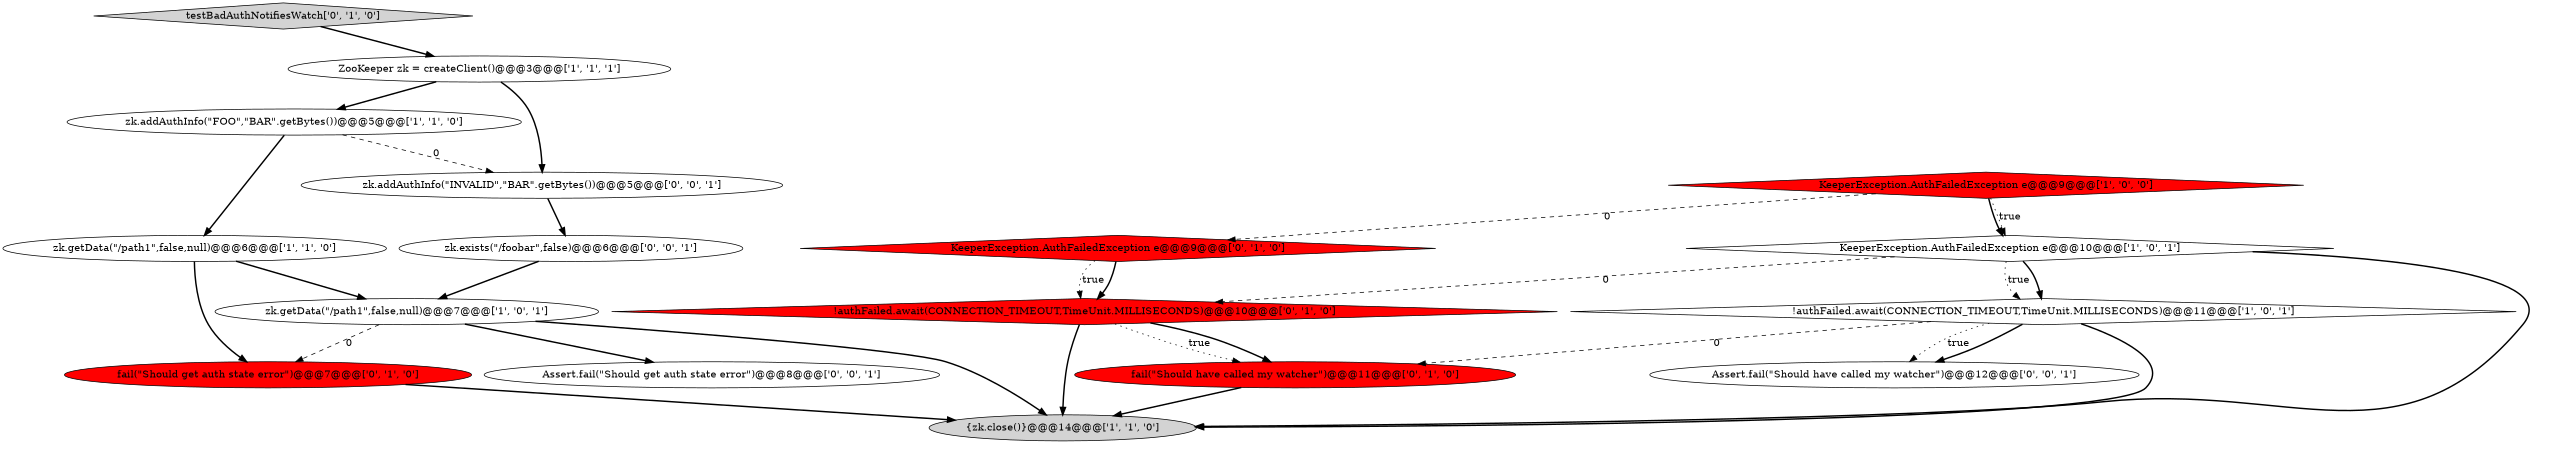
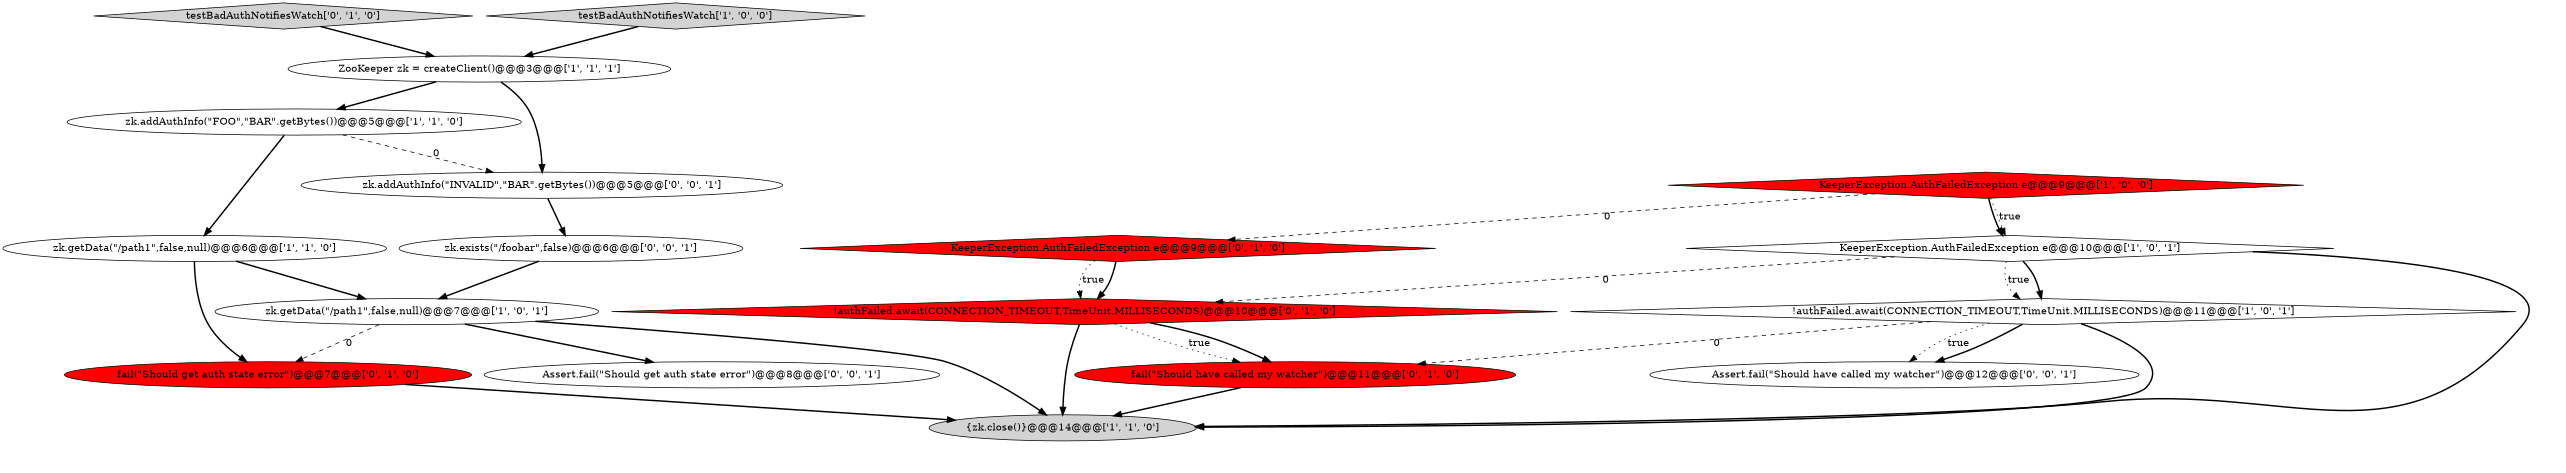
none -> (676, 16)
